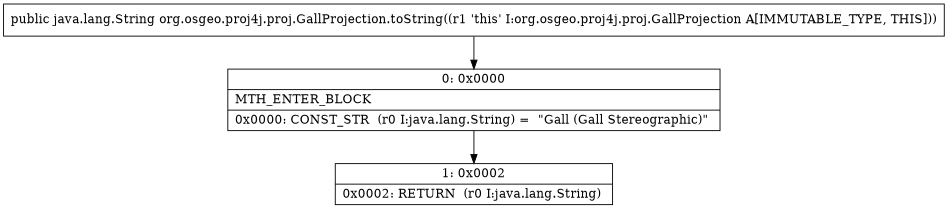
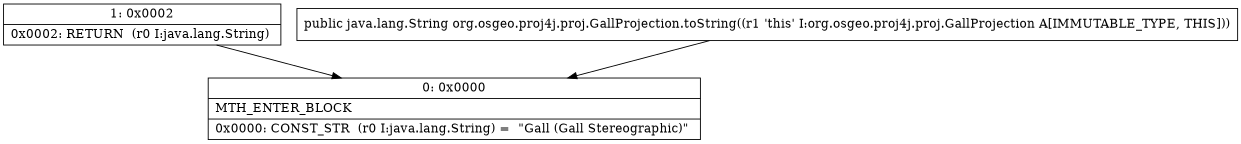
(474, 143) -> (274, 60)
